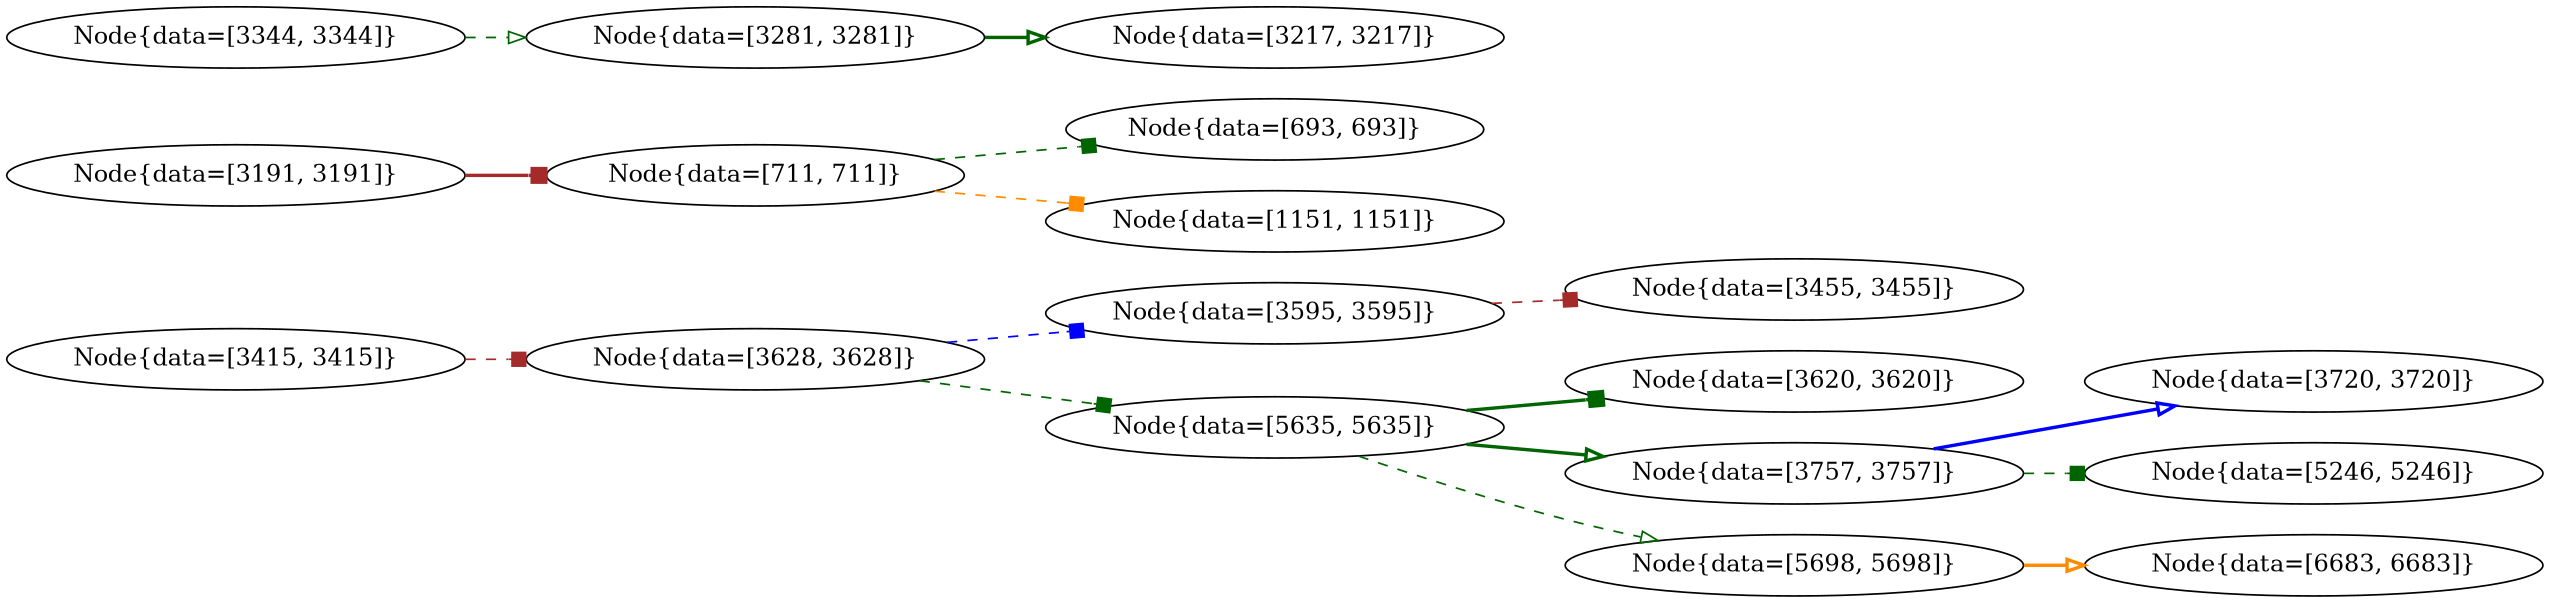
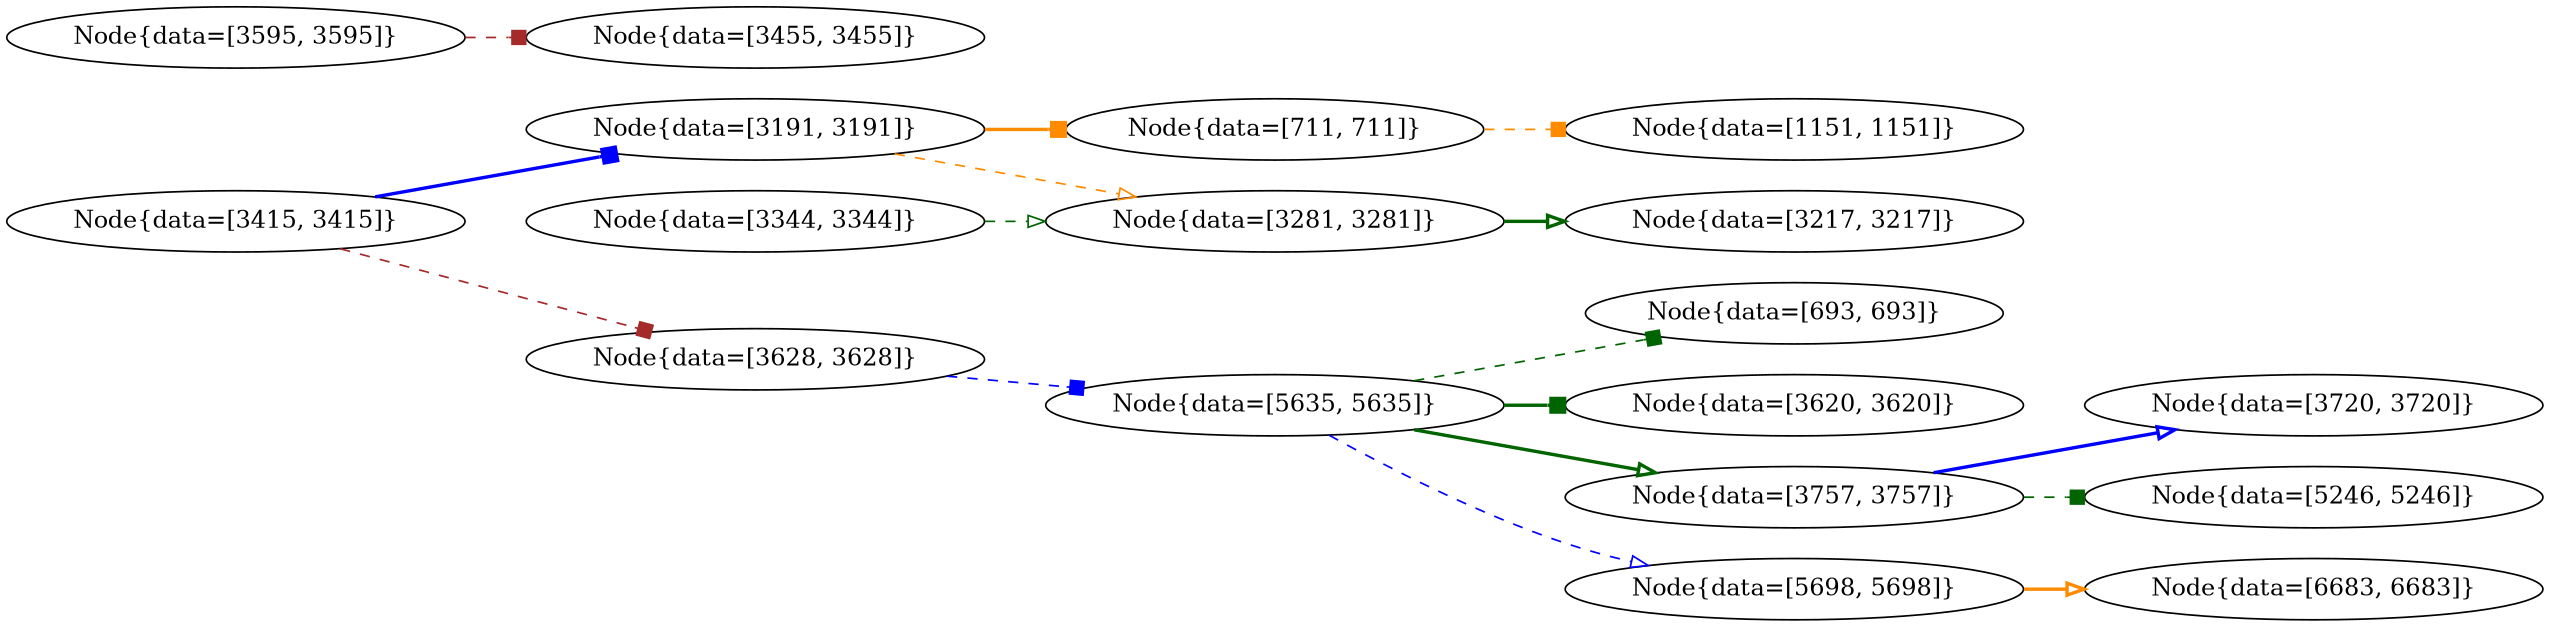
(1007, 153) -> (1529, 360)
none -> (1007, 174)
(497, 175) -> (1016, 129)
none -> (487, 177)
(1007, 337) -> none
(1006, 392) -> (1007, 382)
(1498, 501) -> (1476, 508)
